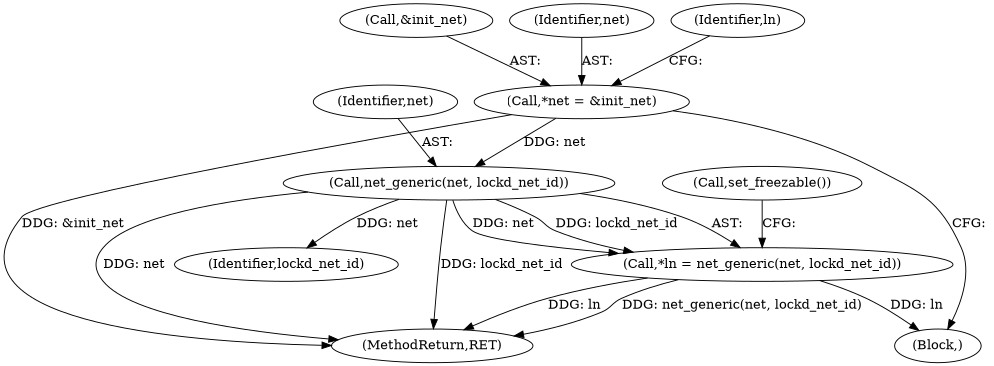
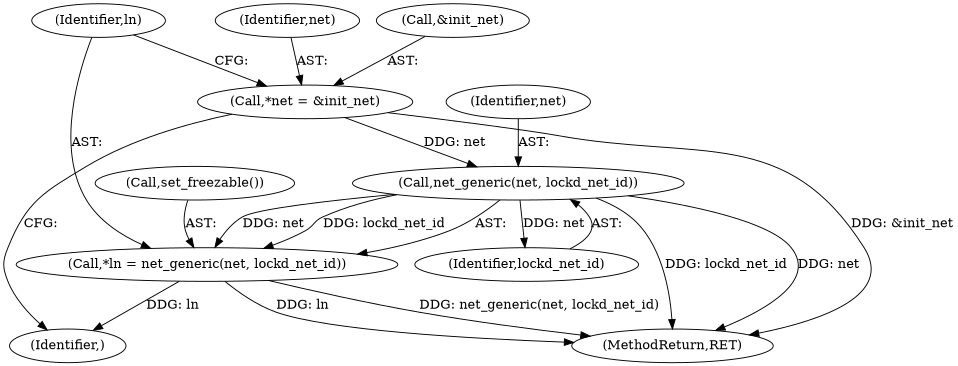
none -> (72, 155)
(781, 224) -> (203, 224)
none -> (591, 229)
(938, 346) -> (68, 346)
